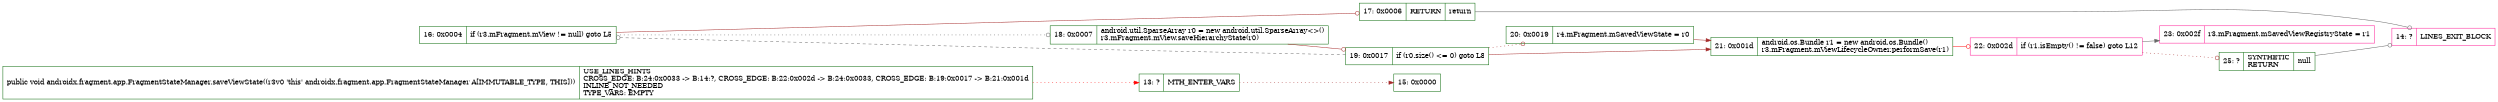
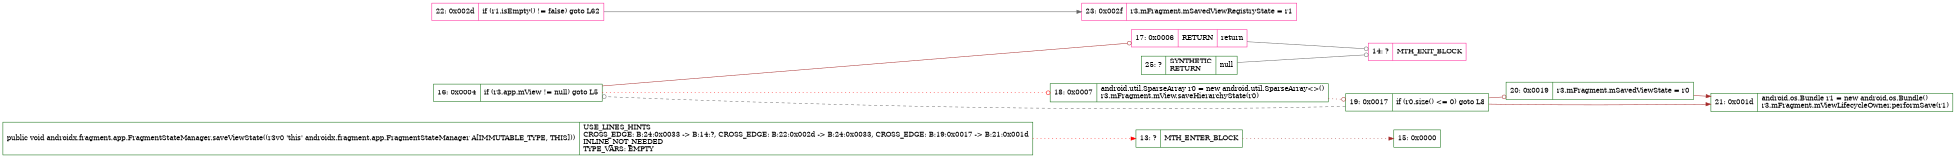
(1417, 12) -> (1189, 38)
(541, 35) -> (541, 93)
(831, 35) -> (824, 93)
(1623, 35) -> (1623, 91)
(2456, 37) -> (1429, 52)
(1505, 46) -> (1495, 97)
(2080, 46) -> (541, 12)
(1315, 47) -> (1335, 99)
(1960, 47) -> none
(2179, 55) -> none
(1201, 82) -> (1201, 138)
